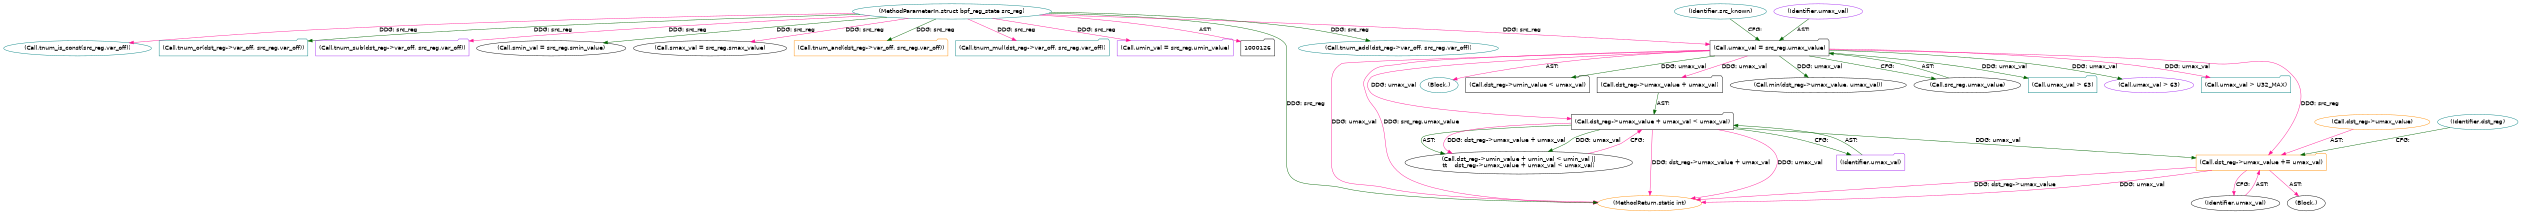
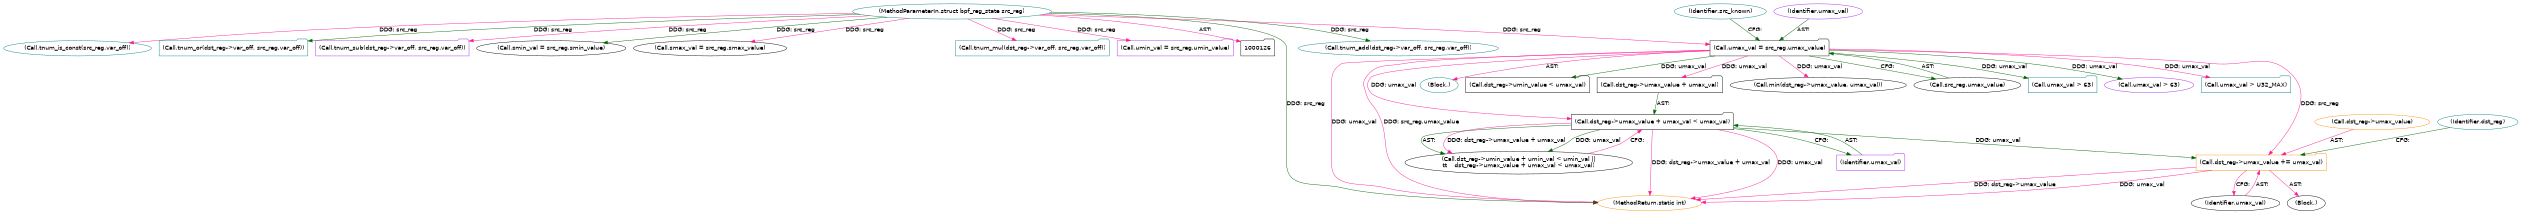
(871, 48) -> none
(1792, 65) -> (1792, 65)
